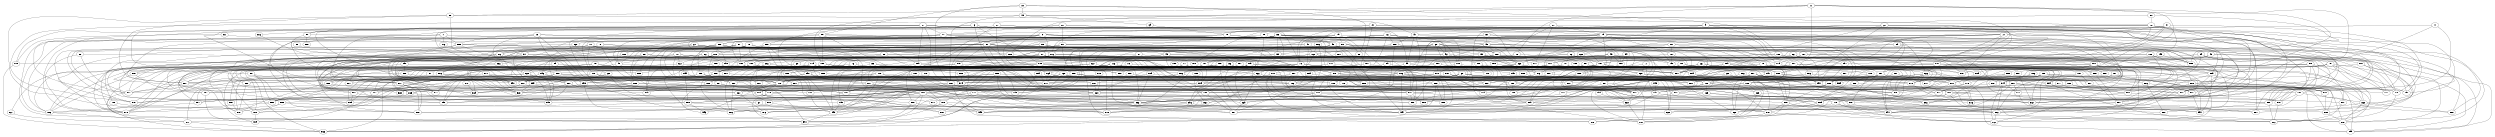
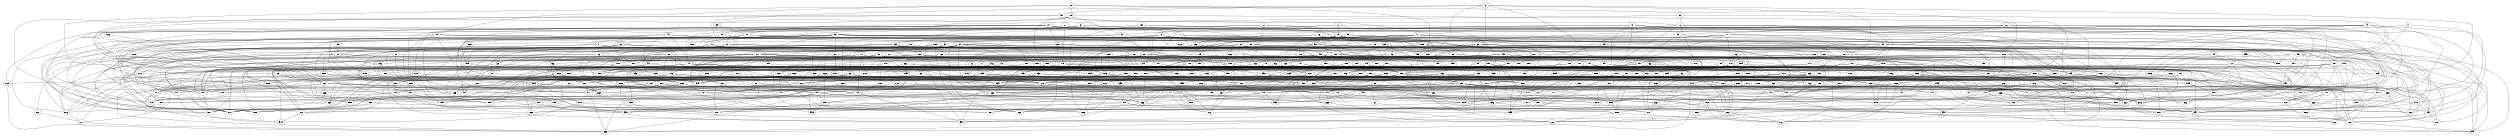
(225, 35) -> none
none -> (1136, 74)
